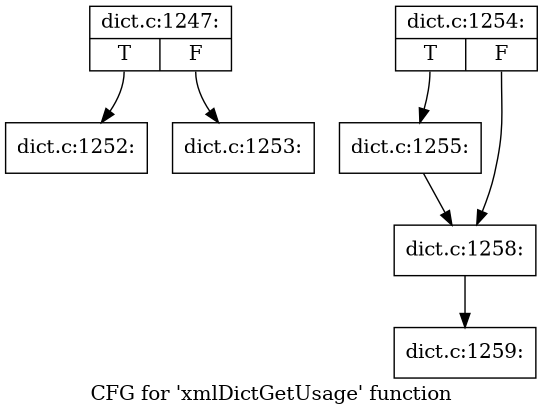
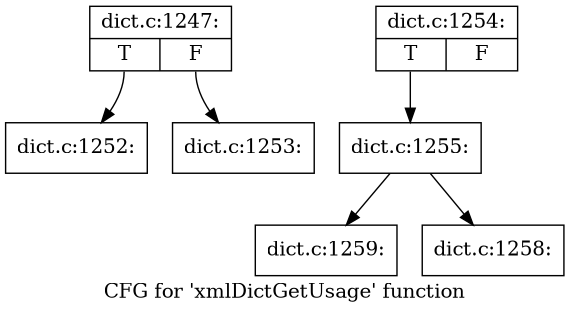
(500, 143) -> none
(465, 295) -> (373, 194)
